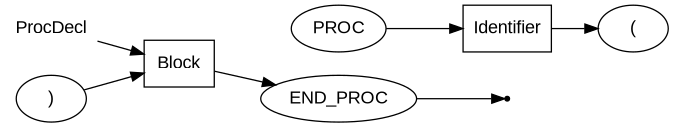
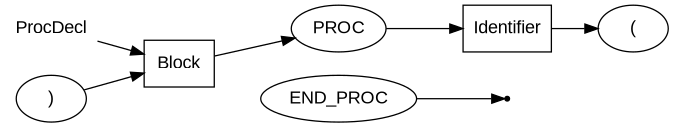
(239, 77) -> (248, 48)
